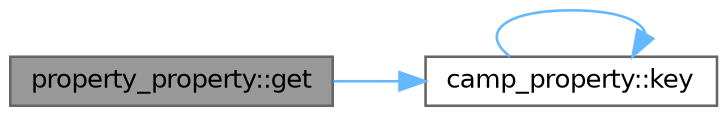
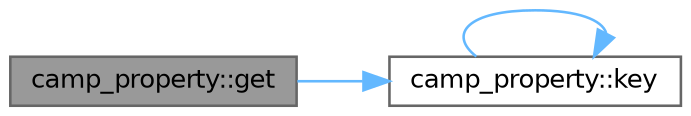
(172, 81) -> (153, 81)
